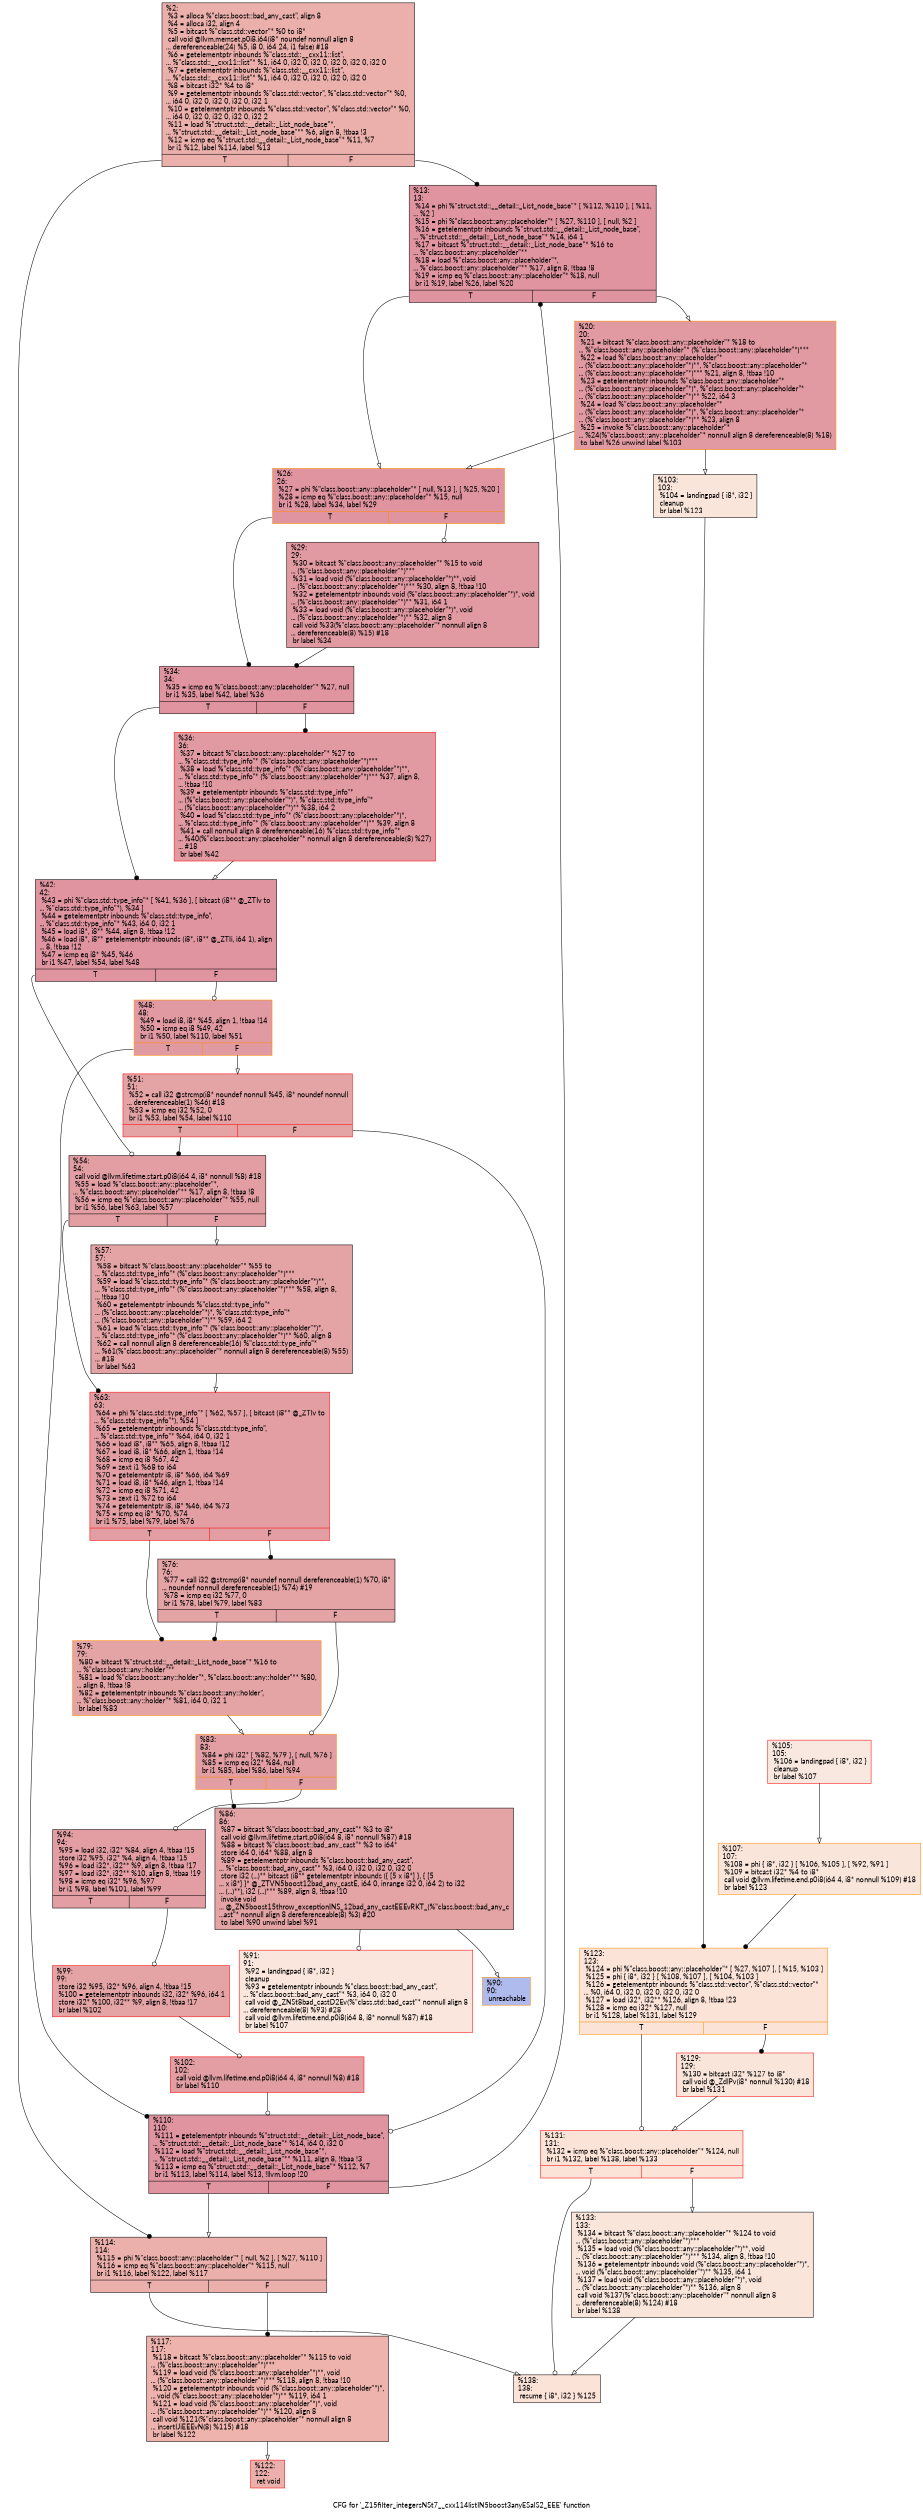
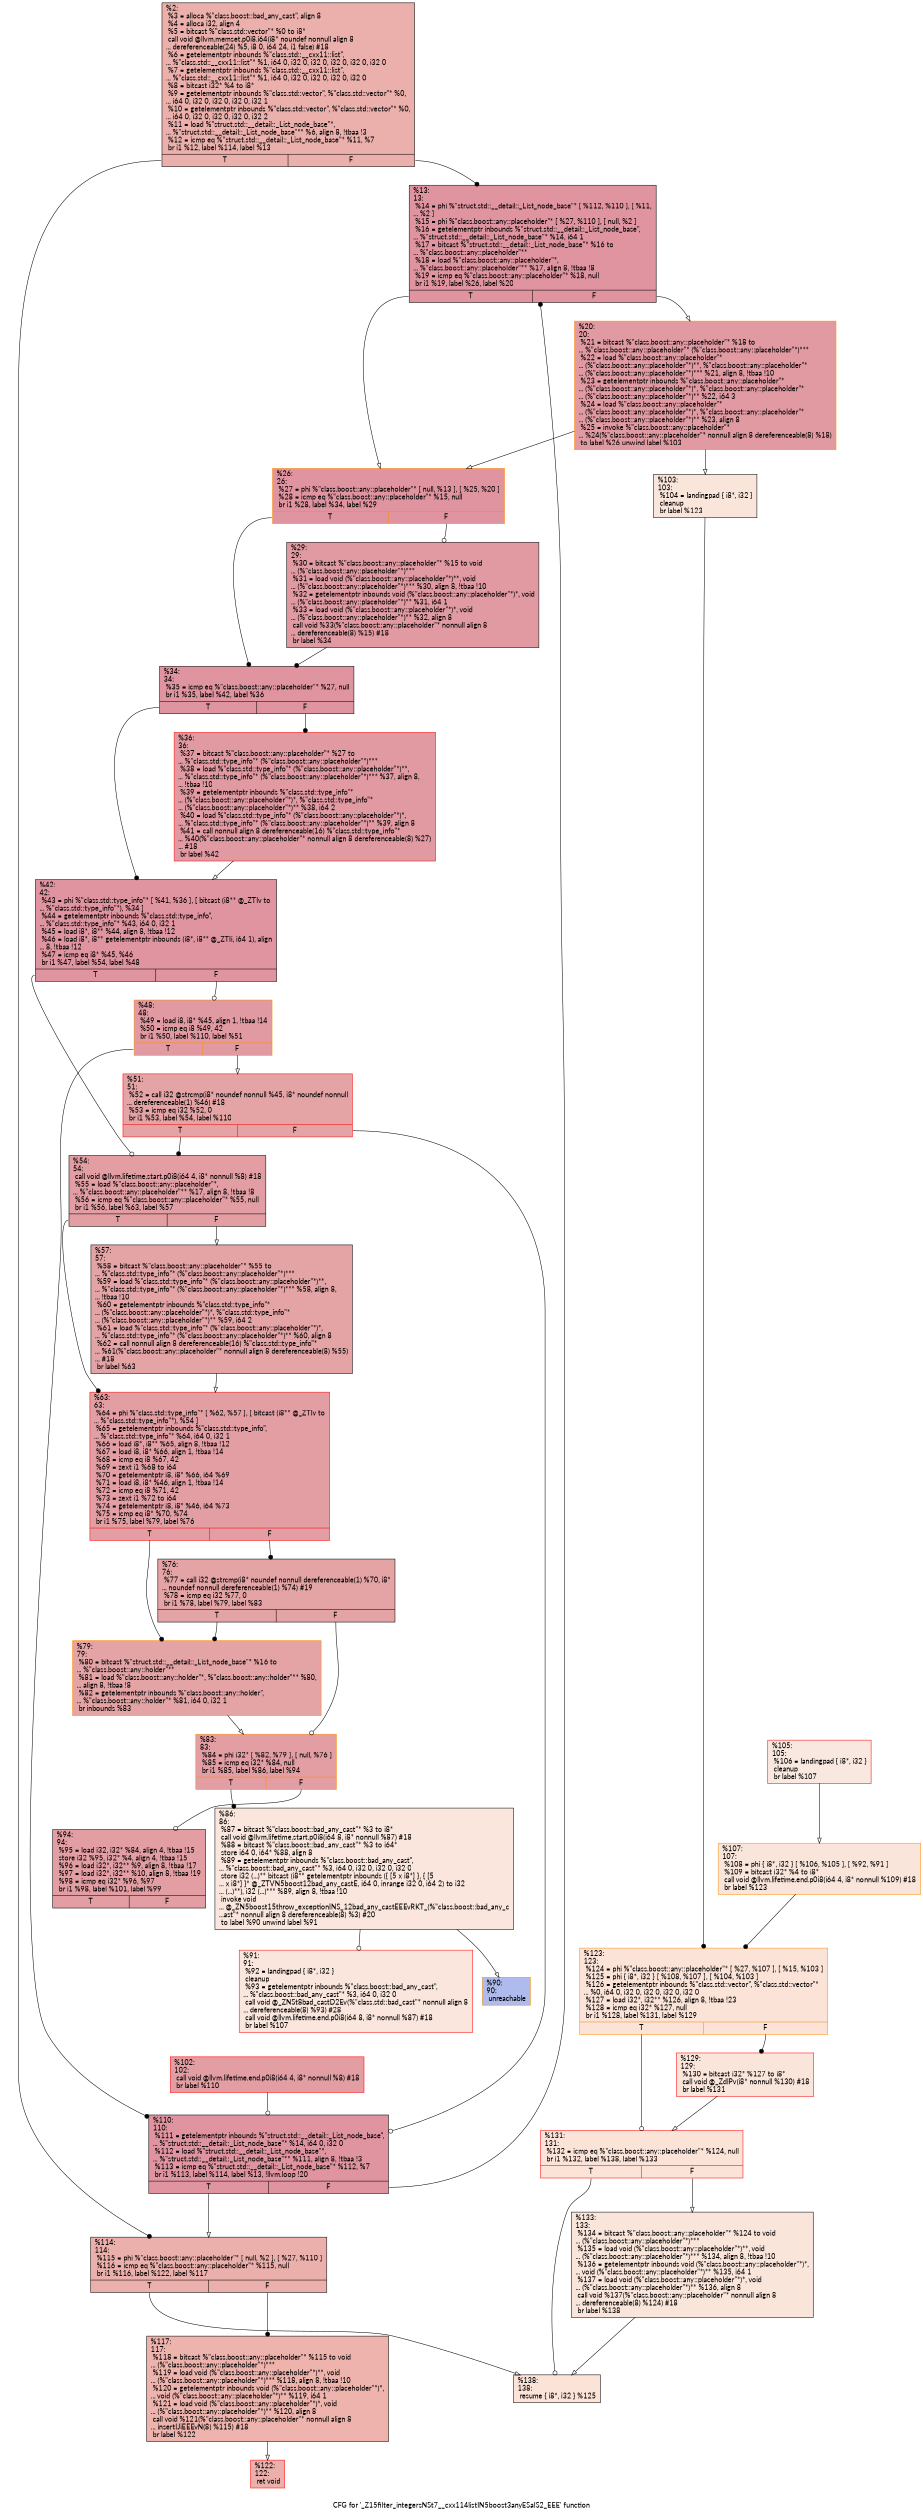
(97, 1709) -> (104, 1709)
(364, 1869) -> (364, 1869)
(141, 1991) -> none
